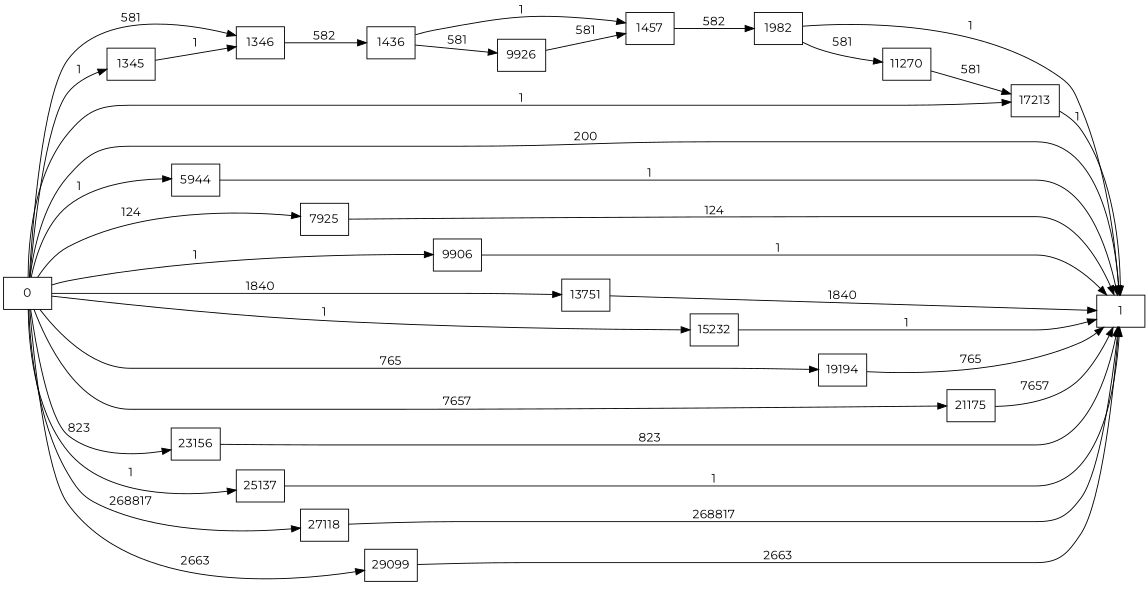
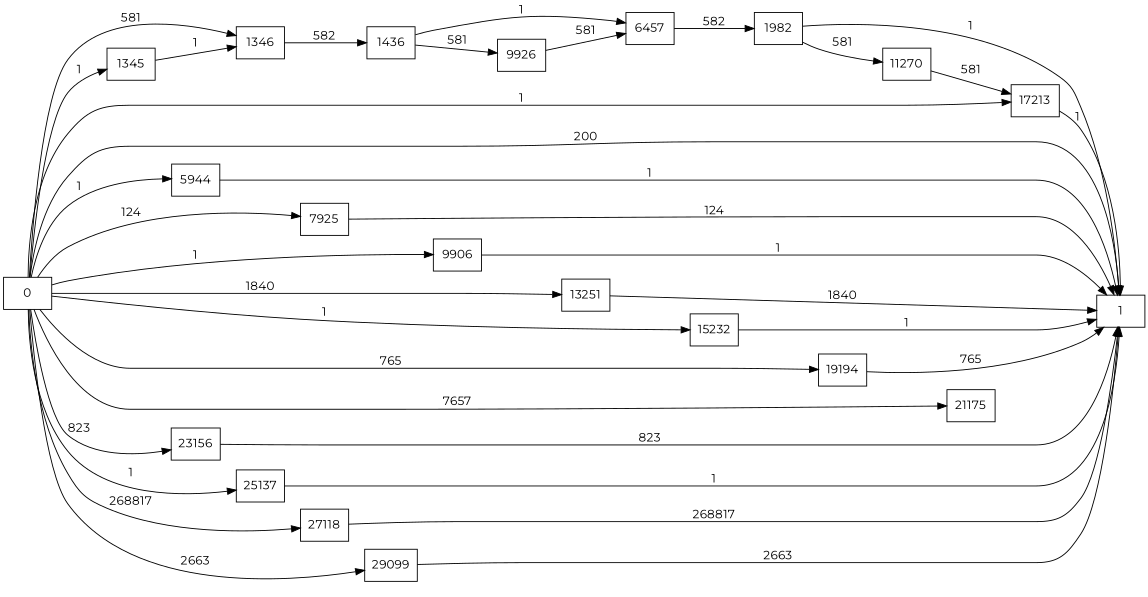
(650, 29) -> (650, 29)
(586, 295) -> (586, 295)
(1064, 390) -> none
